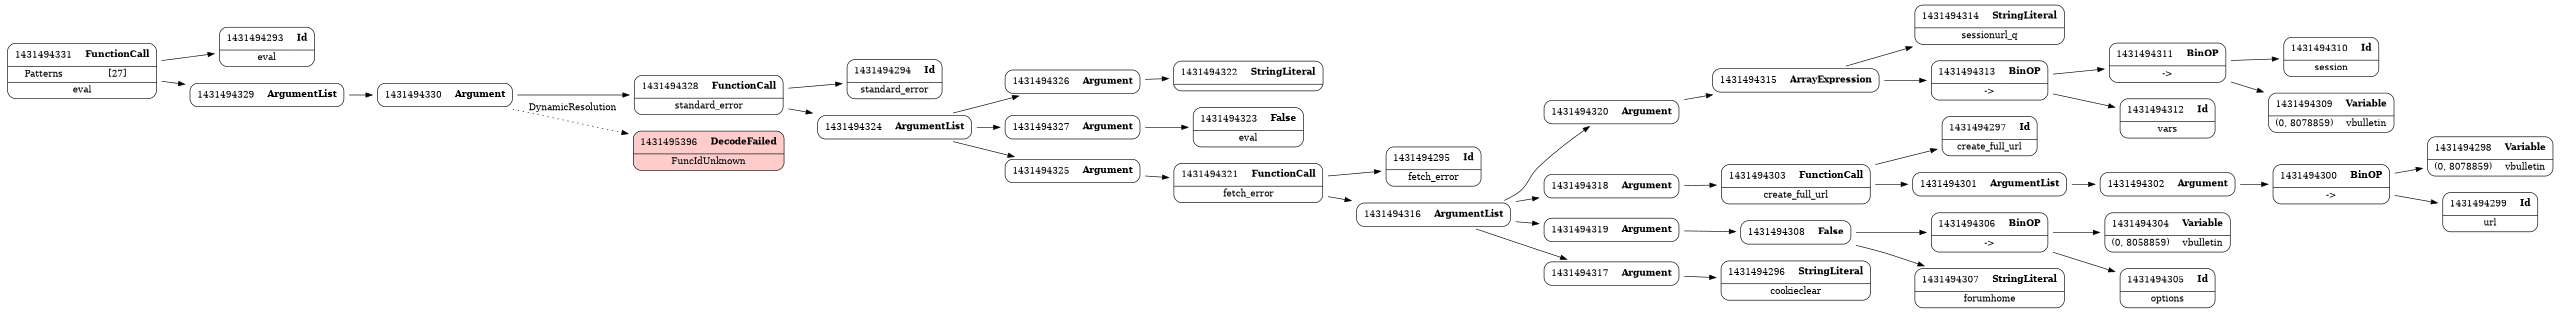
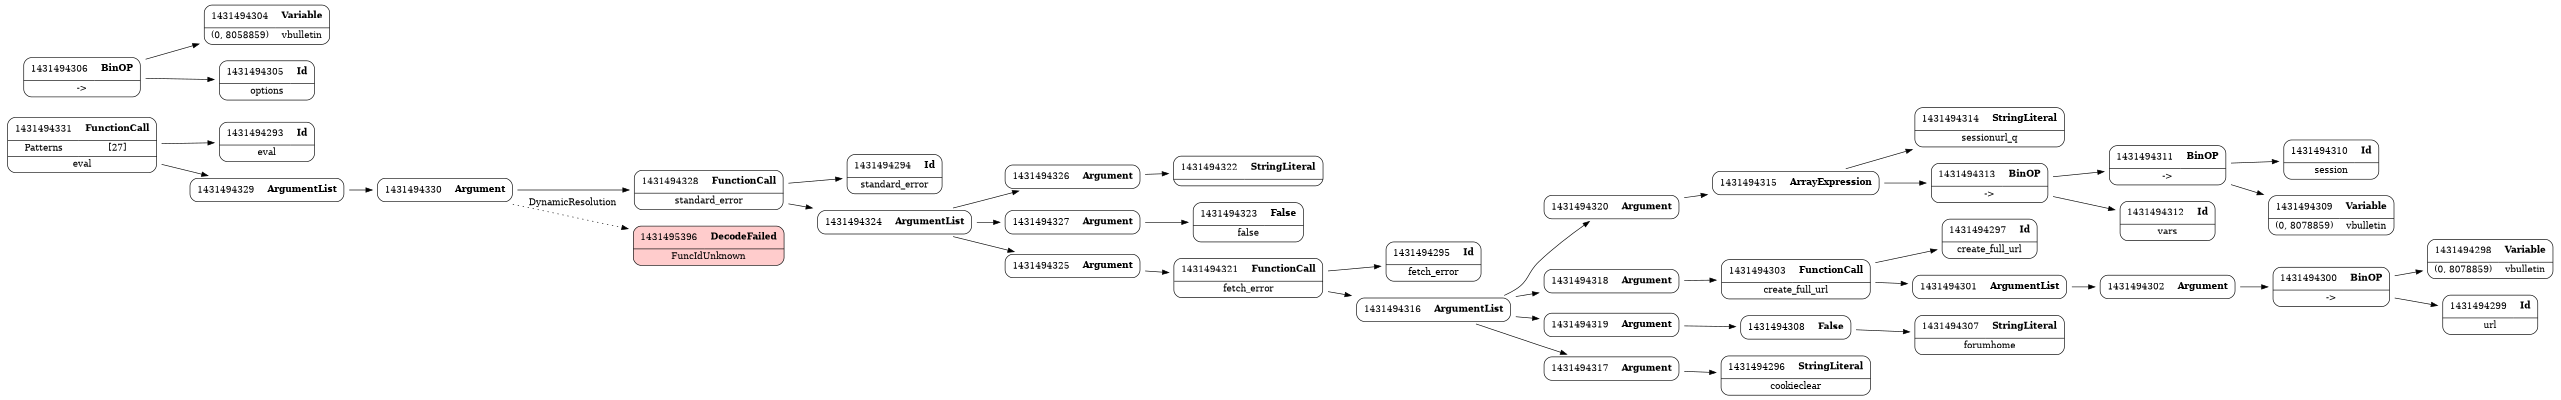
(1248, 138) -> (1248, 233)
(1888, 232) -> none
